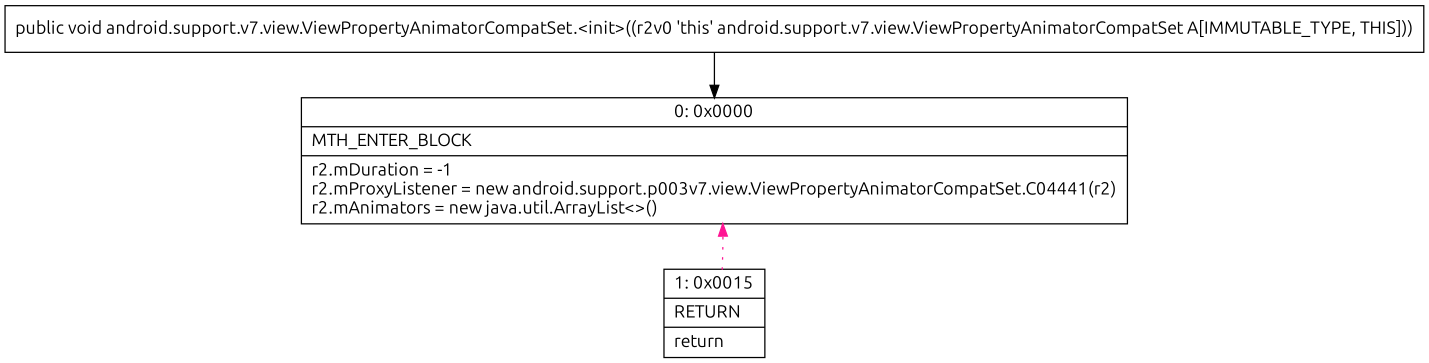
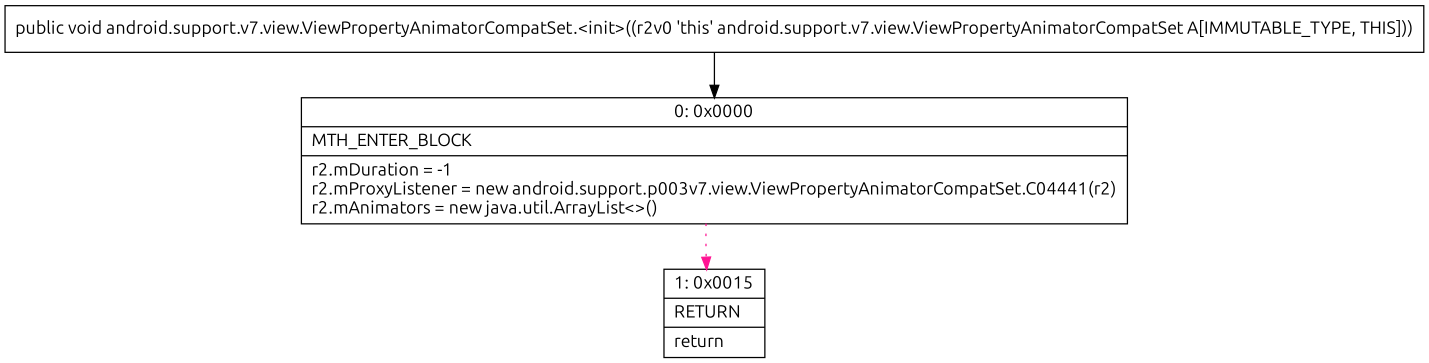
(723, 253) -> (706, 240)
